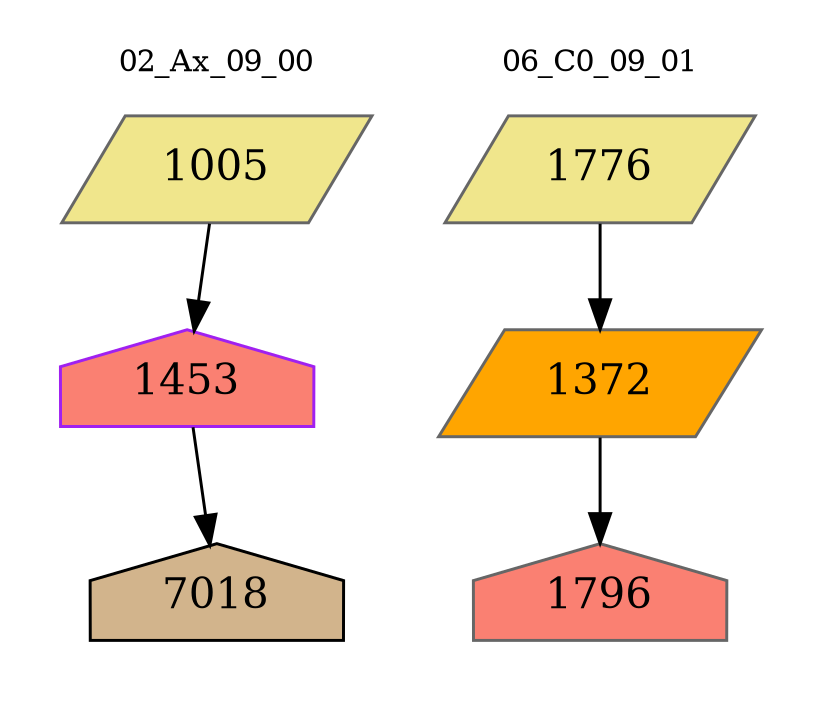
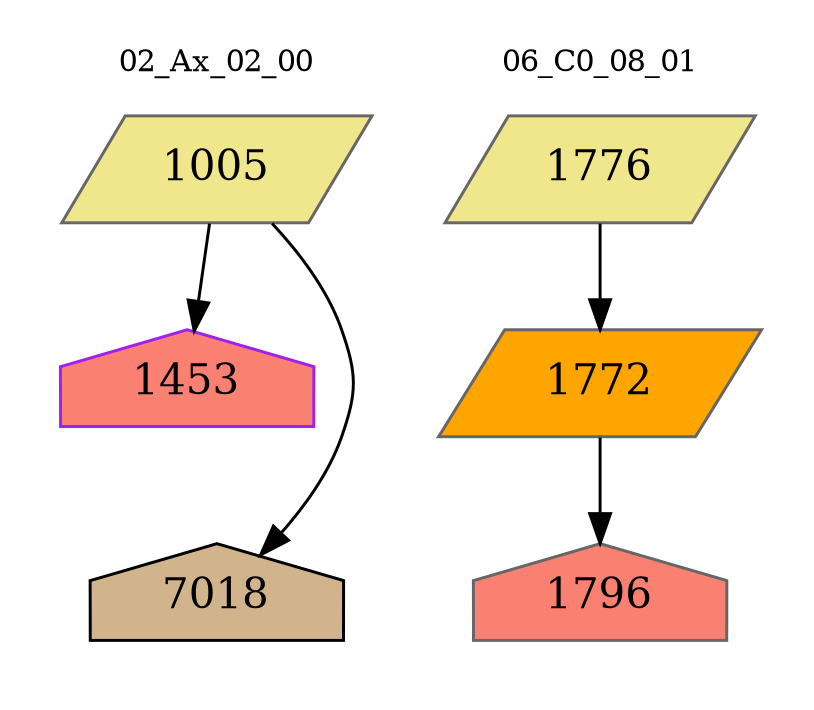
(217, 64) -> (217, 64)
(600, 64) -> (600, 64)
(600, 383) -> (600, 383)
(199, 471) -> (353, 377)
